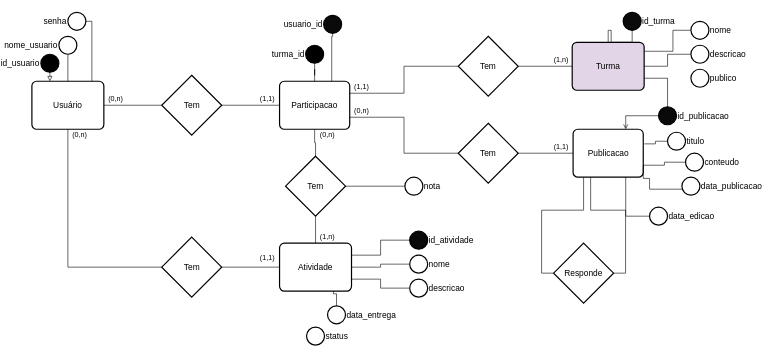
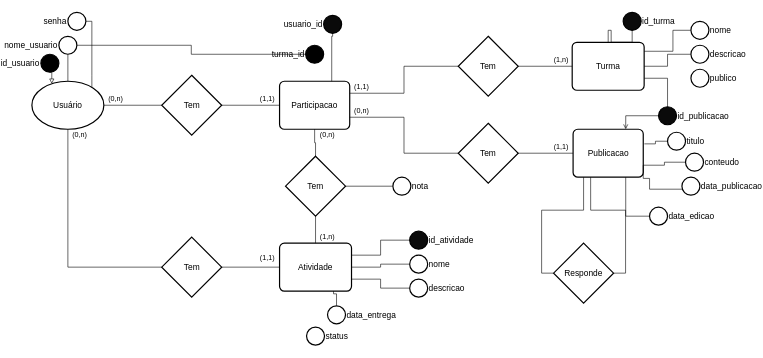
(608, 66) -> (608, 66)
(314, 72) -> (191, 50)
(68, 105) -> (68, 105)
(414, 186) -> (402, 186)
